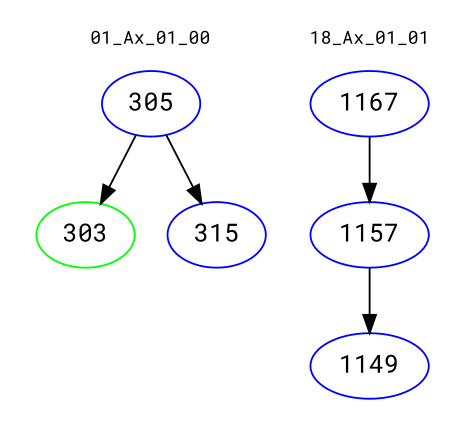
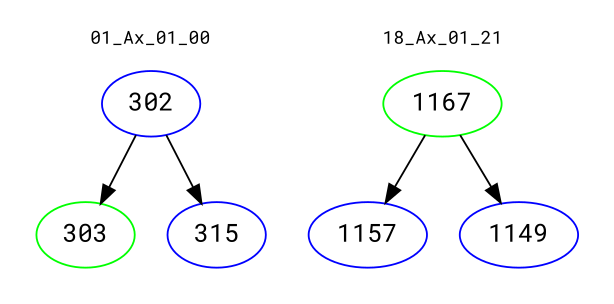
(371, 39) -> (443, 39)
(151, 104) -> (151, 104)
(370, 104) -> (442, 104)
(370, 292) -> (476, 161)
